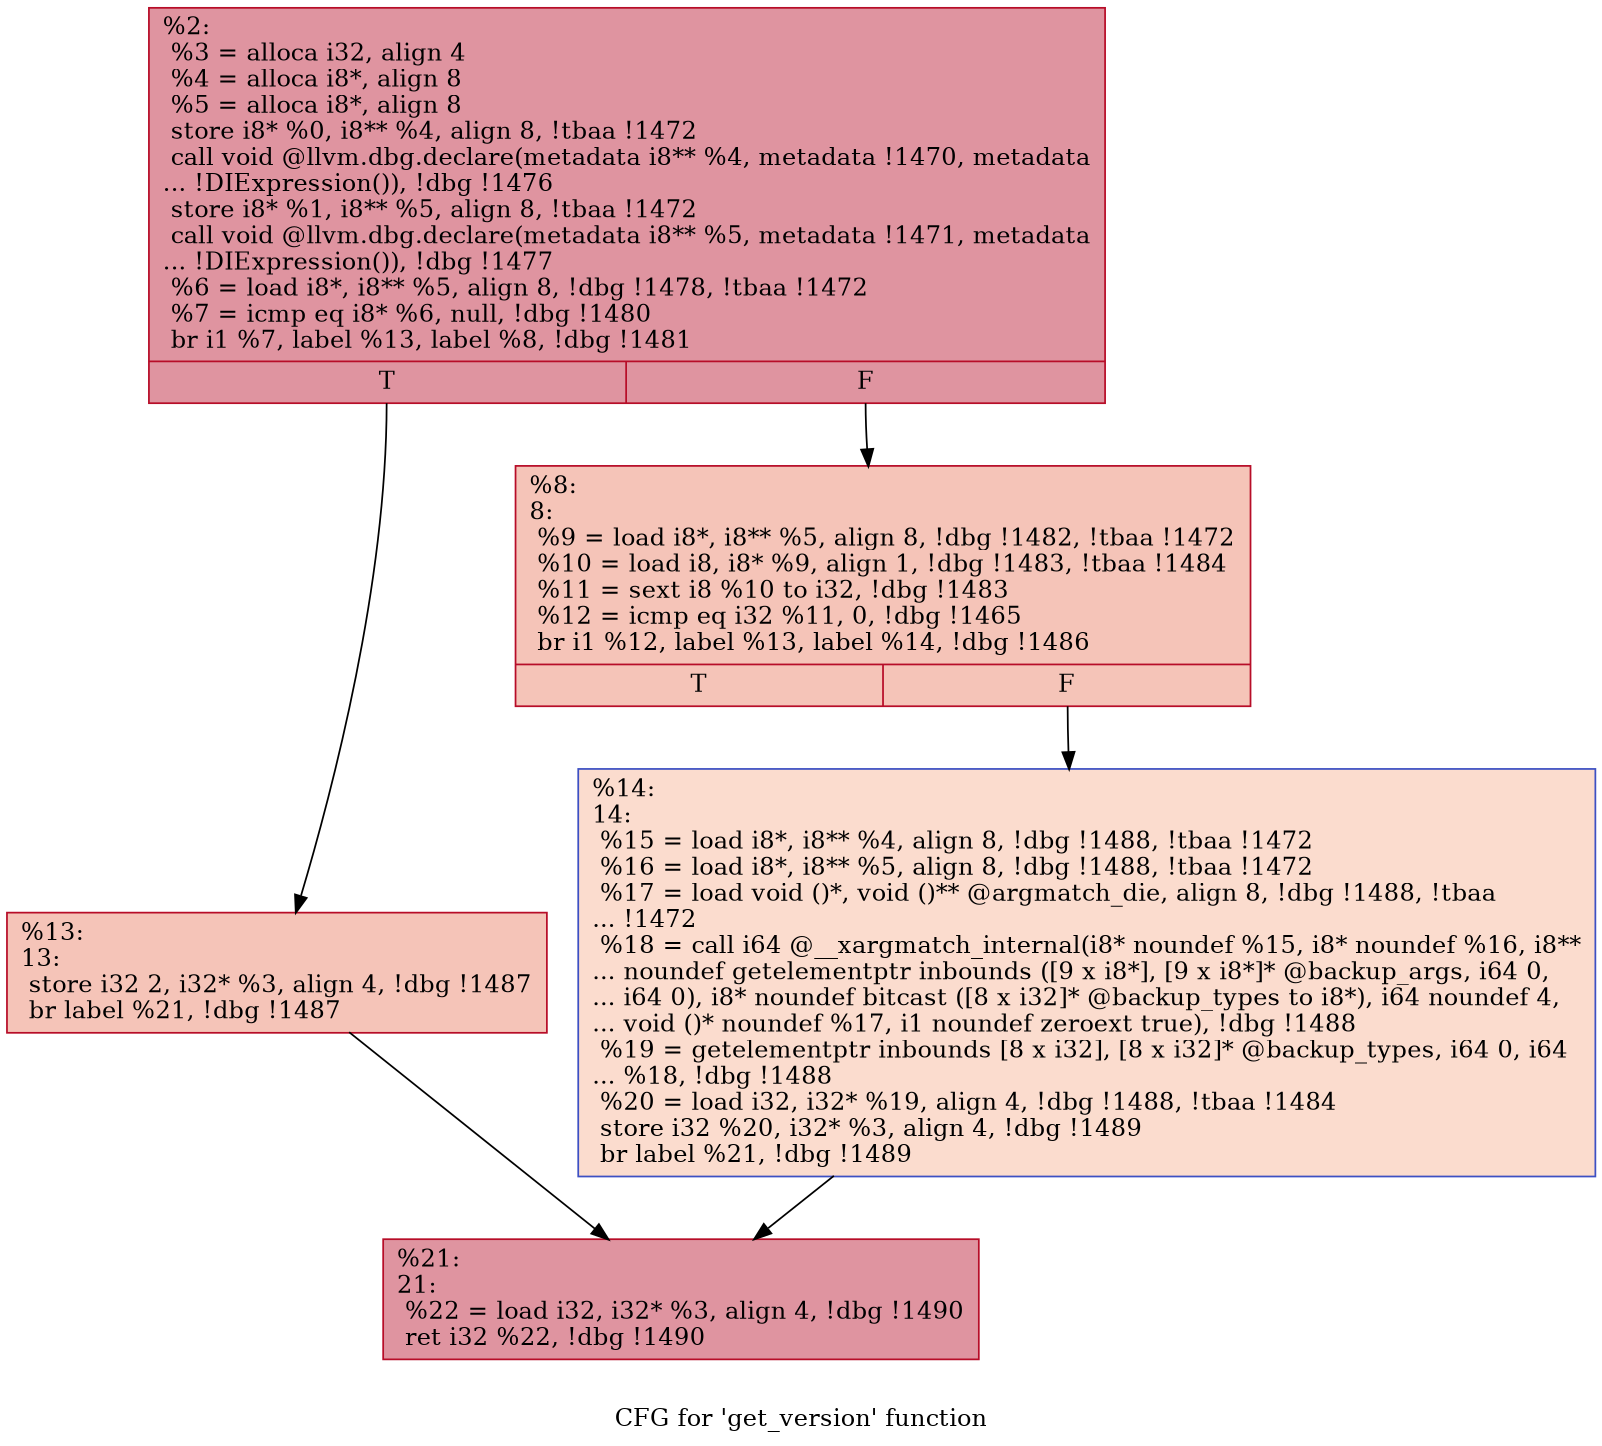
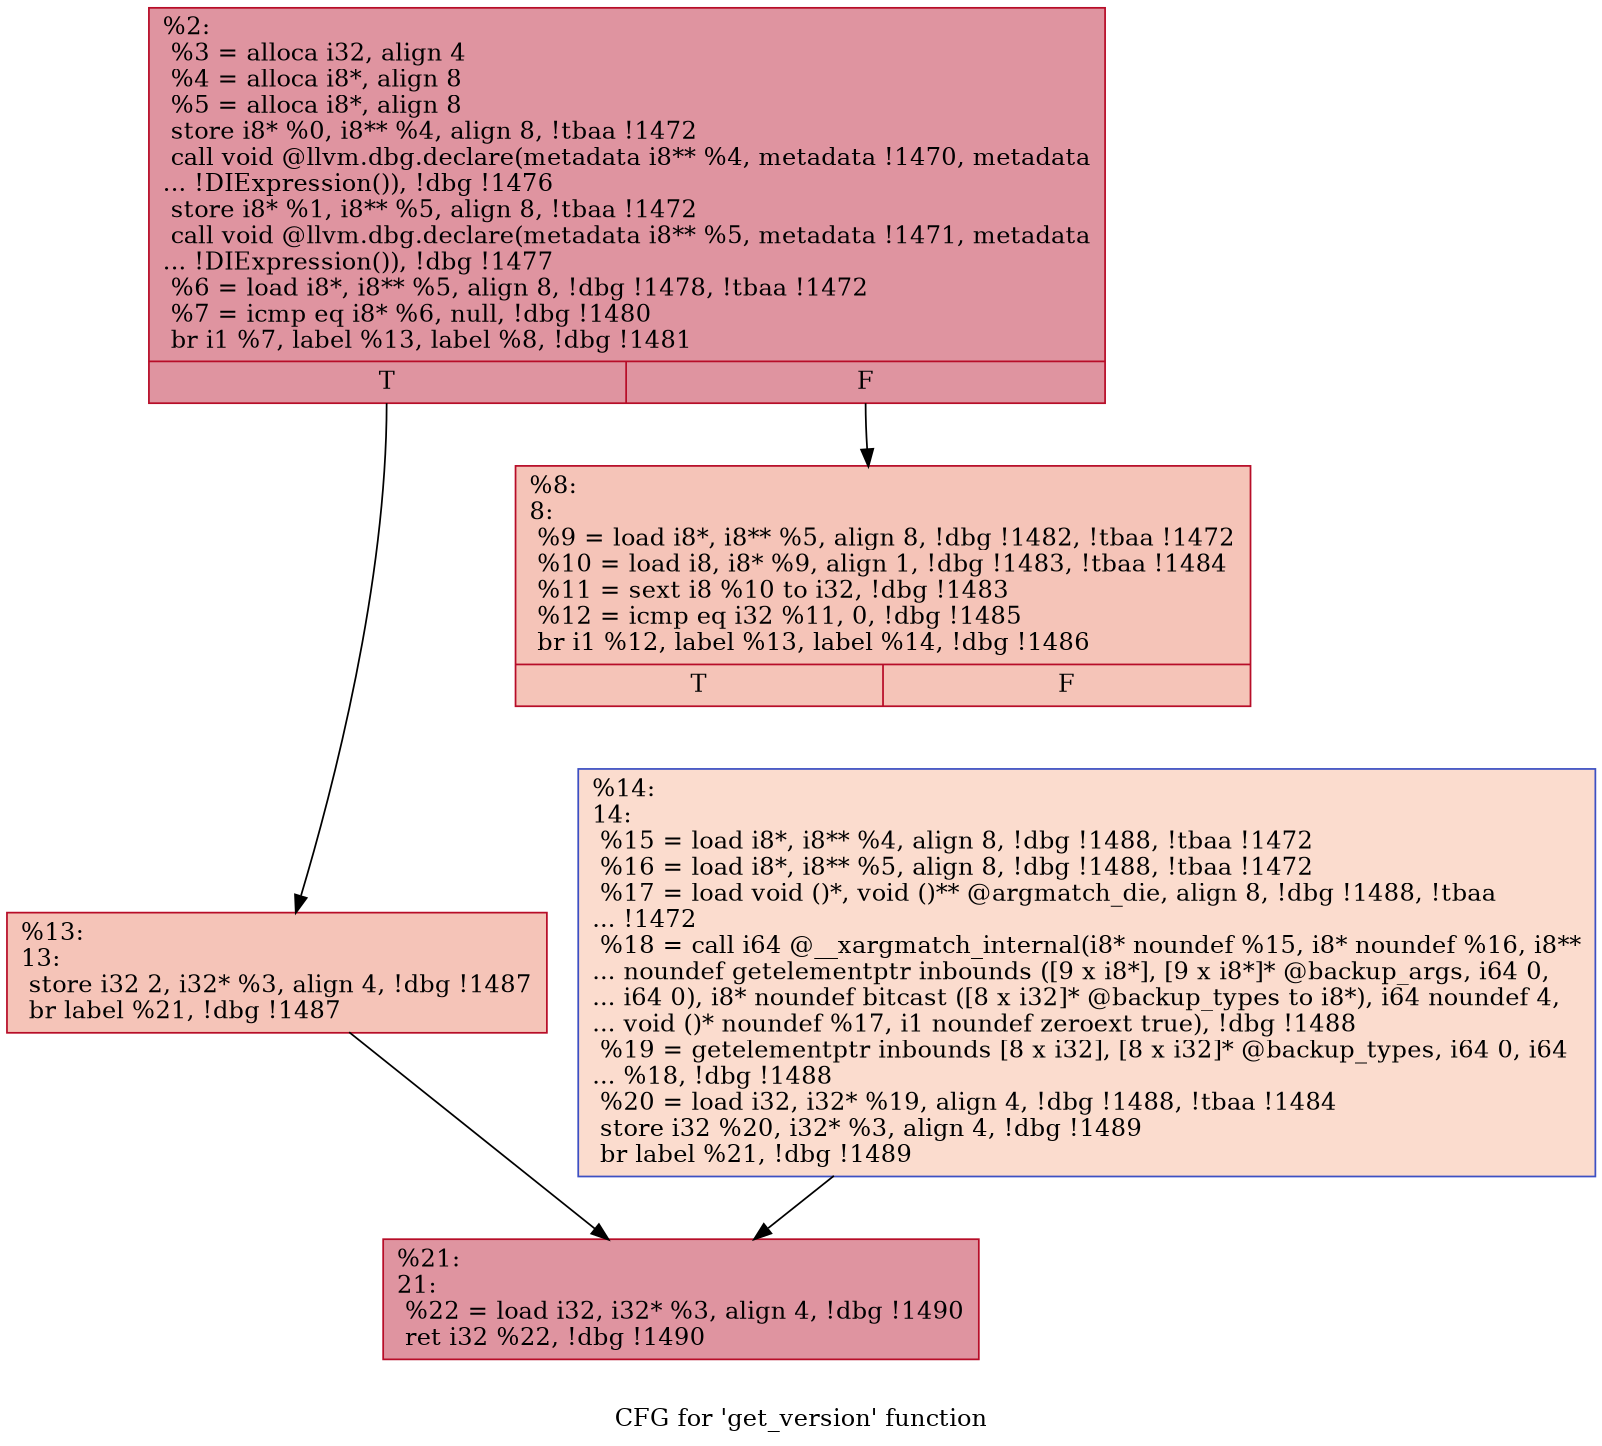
(776, 617) -> (776, 617)
(1068, 729) -> none
